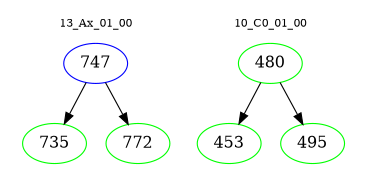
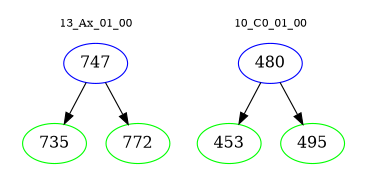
(270, 63) -> (270, 63)
